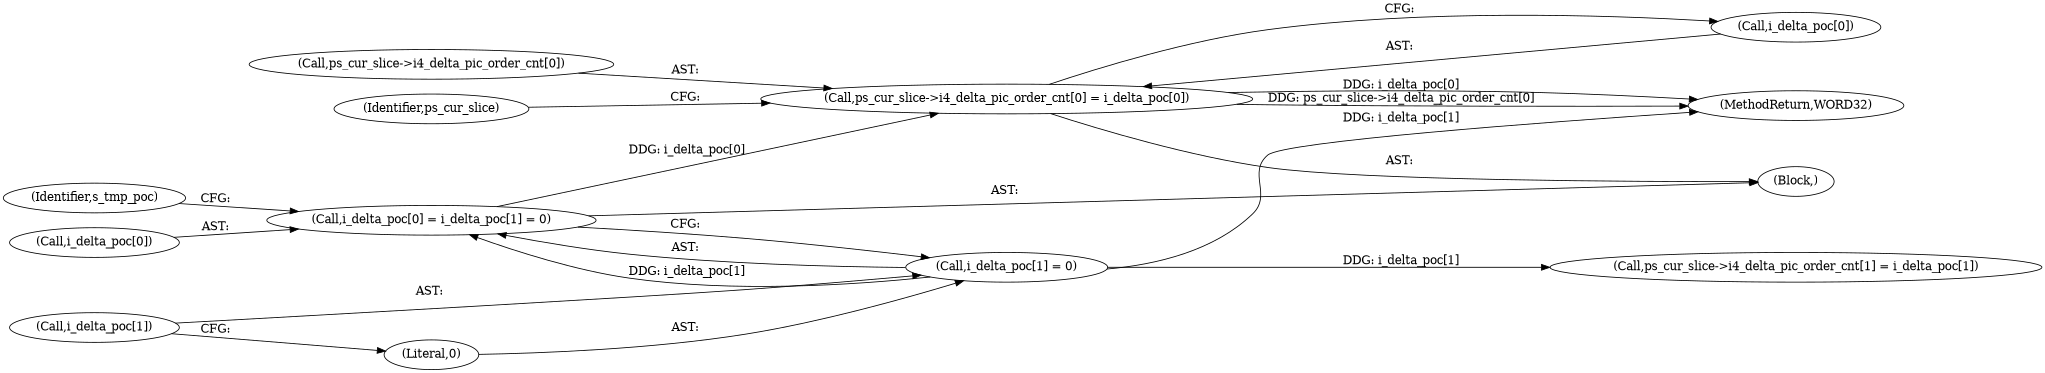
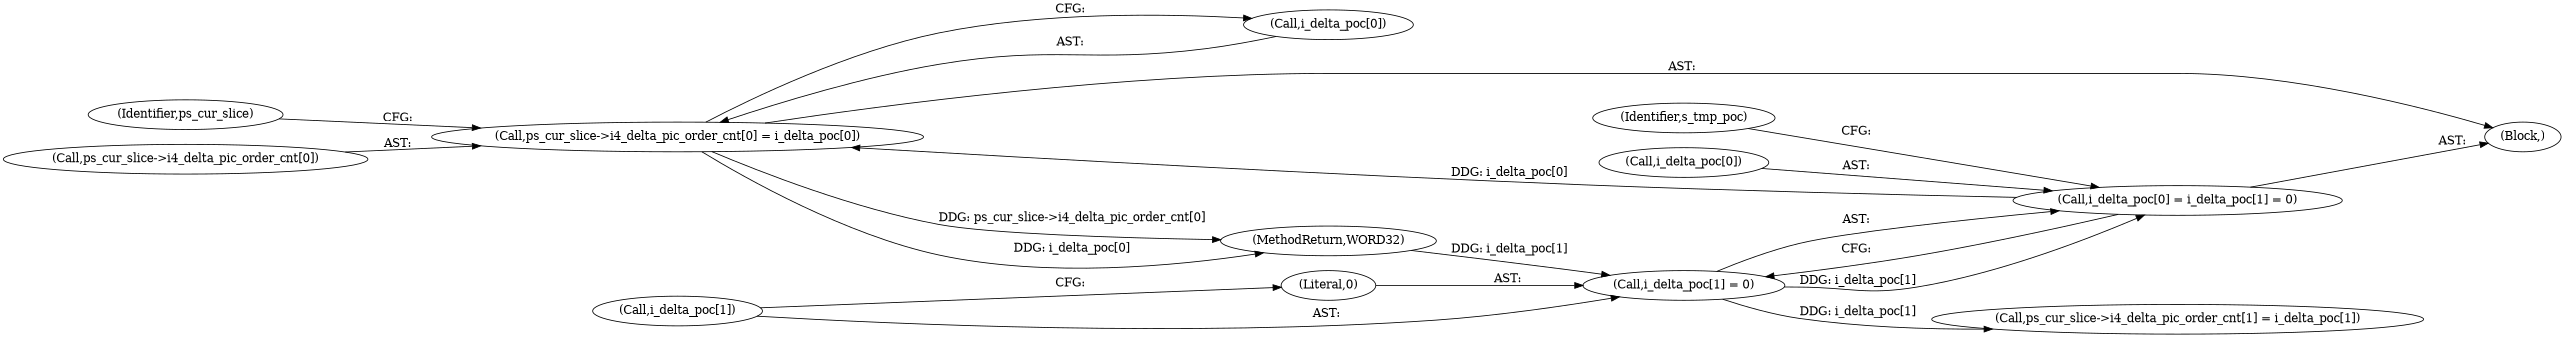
(1367, 138) -> (1506, 262)
